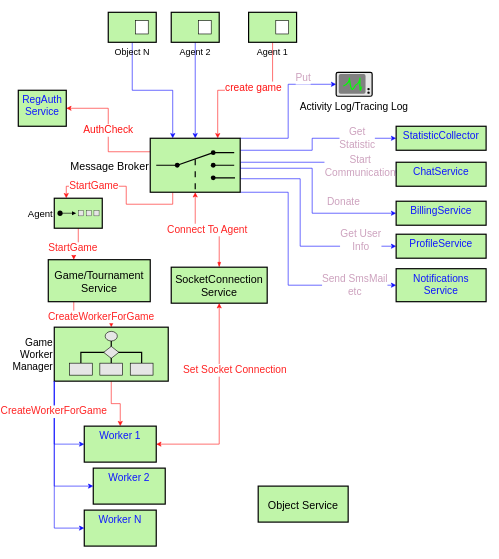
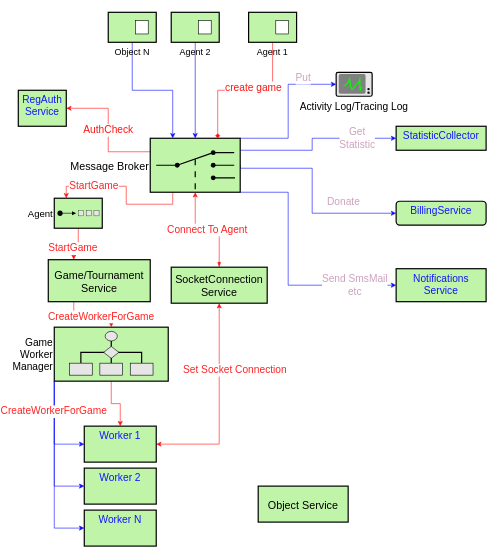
(218, 132) -> (218, 132)
(396, 164) -> none
(441, 174) -> none
(441, 213) -> (441, 213)
(390, 246) -> none
(441, 246) -> none
(129, 486) -> (120, 486)
